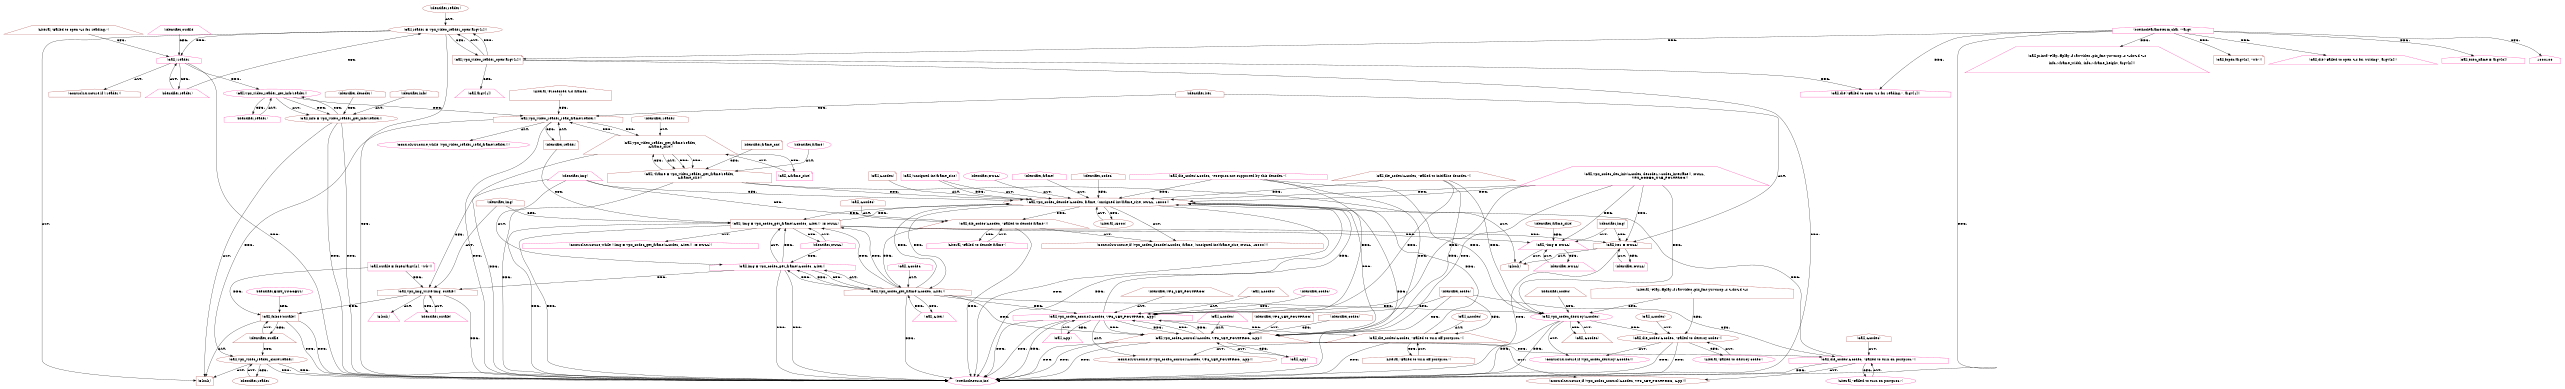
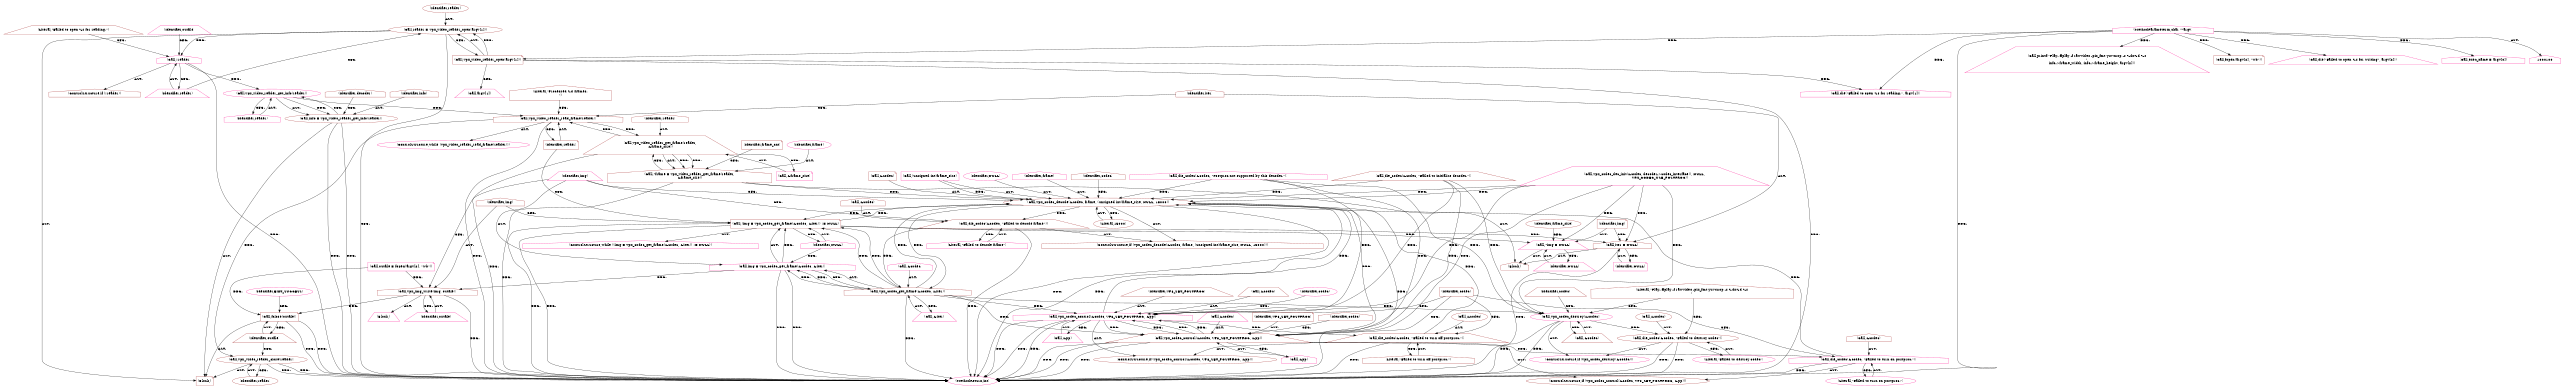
(2516, 40) -> (2516, 40)
(920, 306) -> (920, 306)
